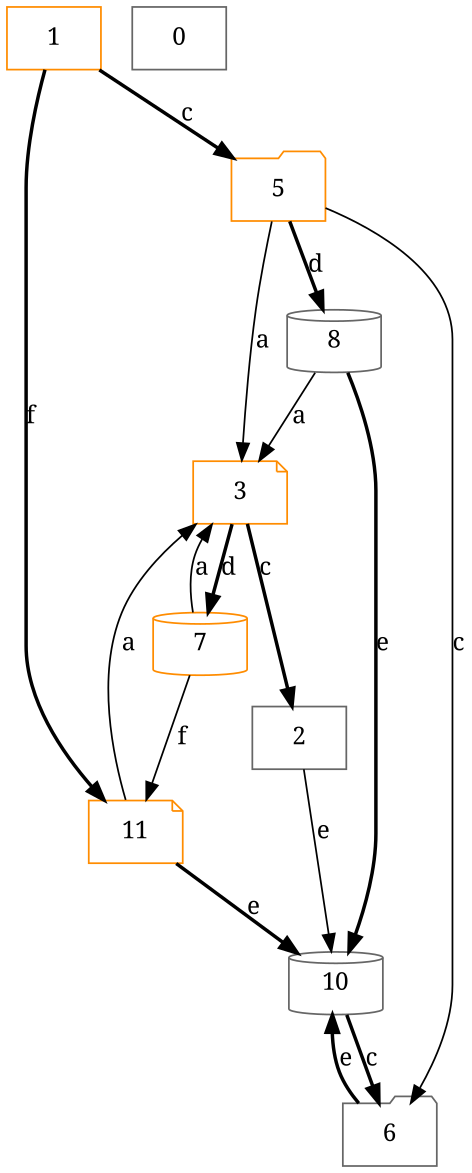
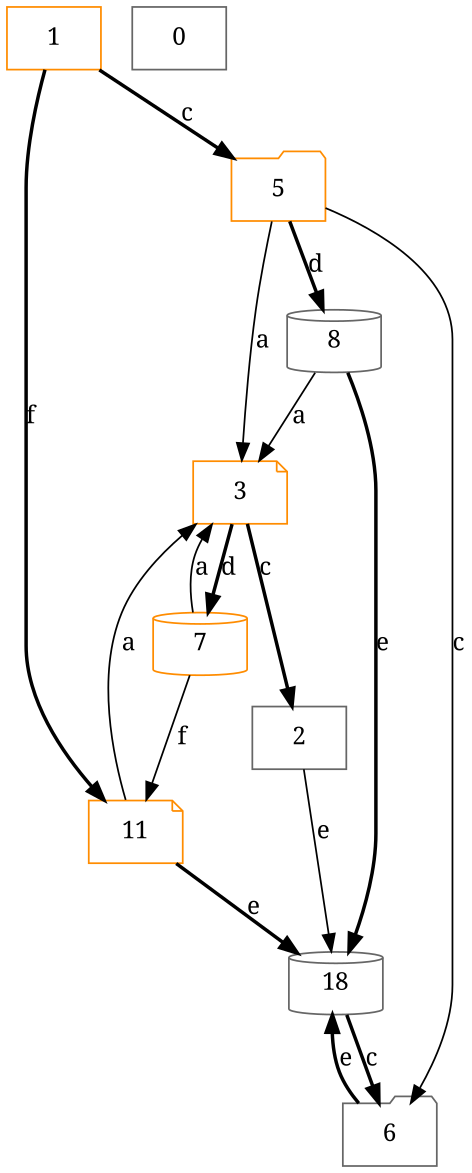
(336, 983) -> (336, 983)
